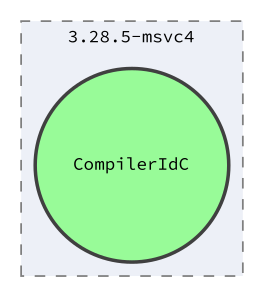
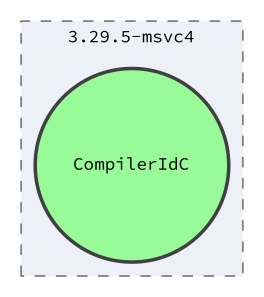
(132, 38) -> (132, 38)
